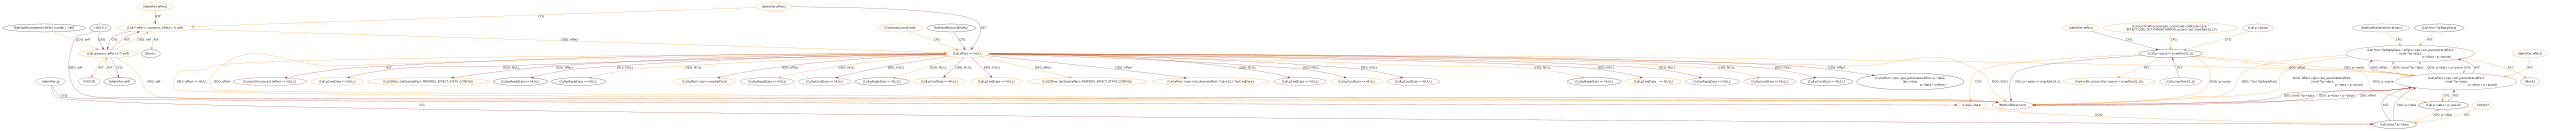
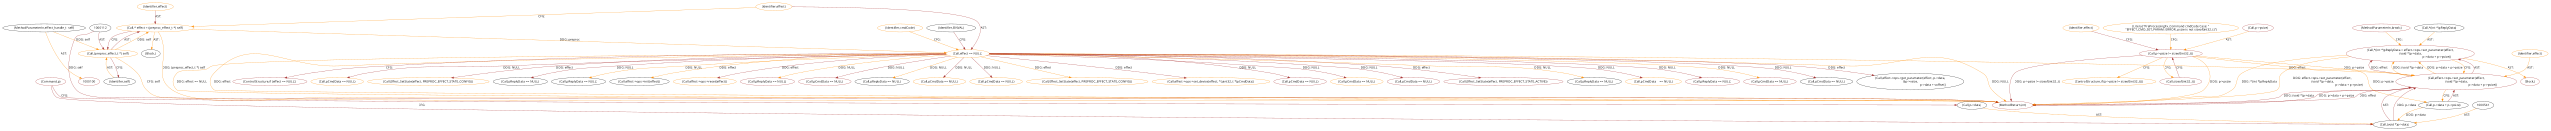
(900, 28) -> (900, 28)
(951, 28) -> (951, 28)
(103, 40) -> (103, 40)
(570, 40) -> (570, 40)
(2229, 40) -> (2229, 40)
(2171, 54) -> (2171, 54)
(2043, 60) -> (2164, 68)
(98, 66) -> (58, 58)
(390, 68) -> (390, 68)
(2147, 68) -> (2147, 68)
(2180, 68) -> (2180, 68)
(51, 82) -> (51, 82)
(153, 82) -> (153, 82)
none -> (639, 82)
none -> (1503, 82)
none -> (1052, 97)
(1972, 105) -> (1972, 105)
(2483, 105) -> (2483, 105)
(2100, 115) -> (2100, 115)
(2424, 118) -> (2410, 111)
